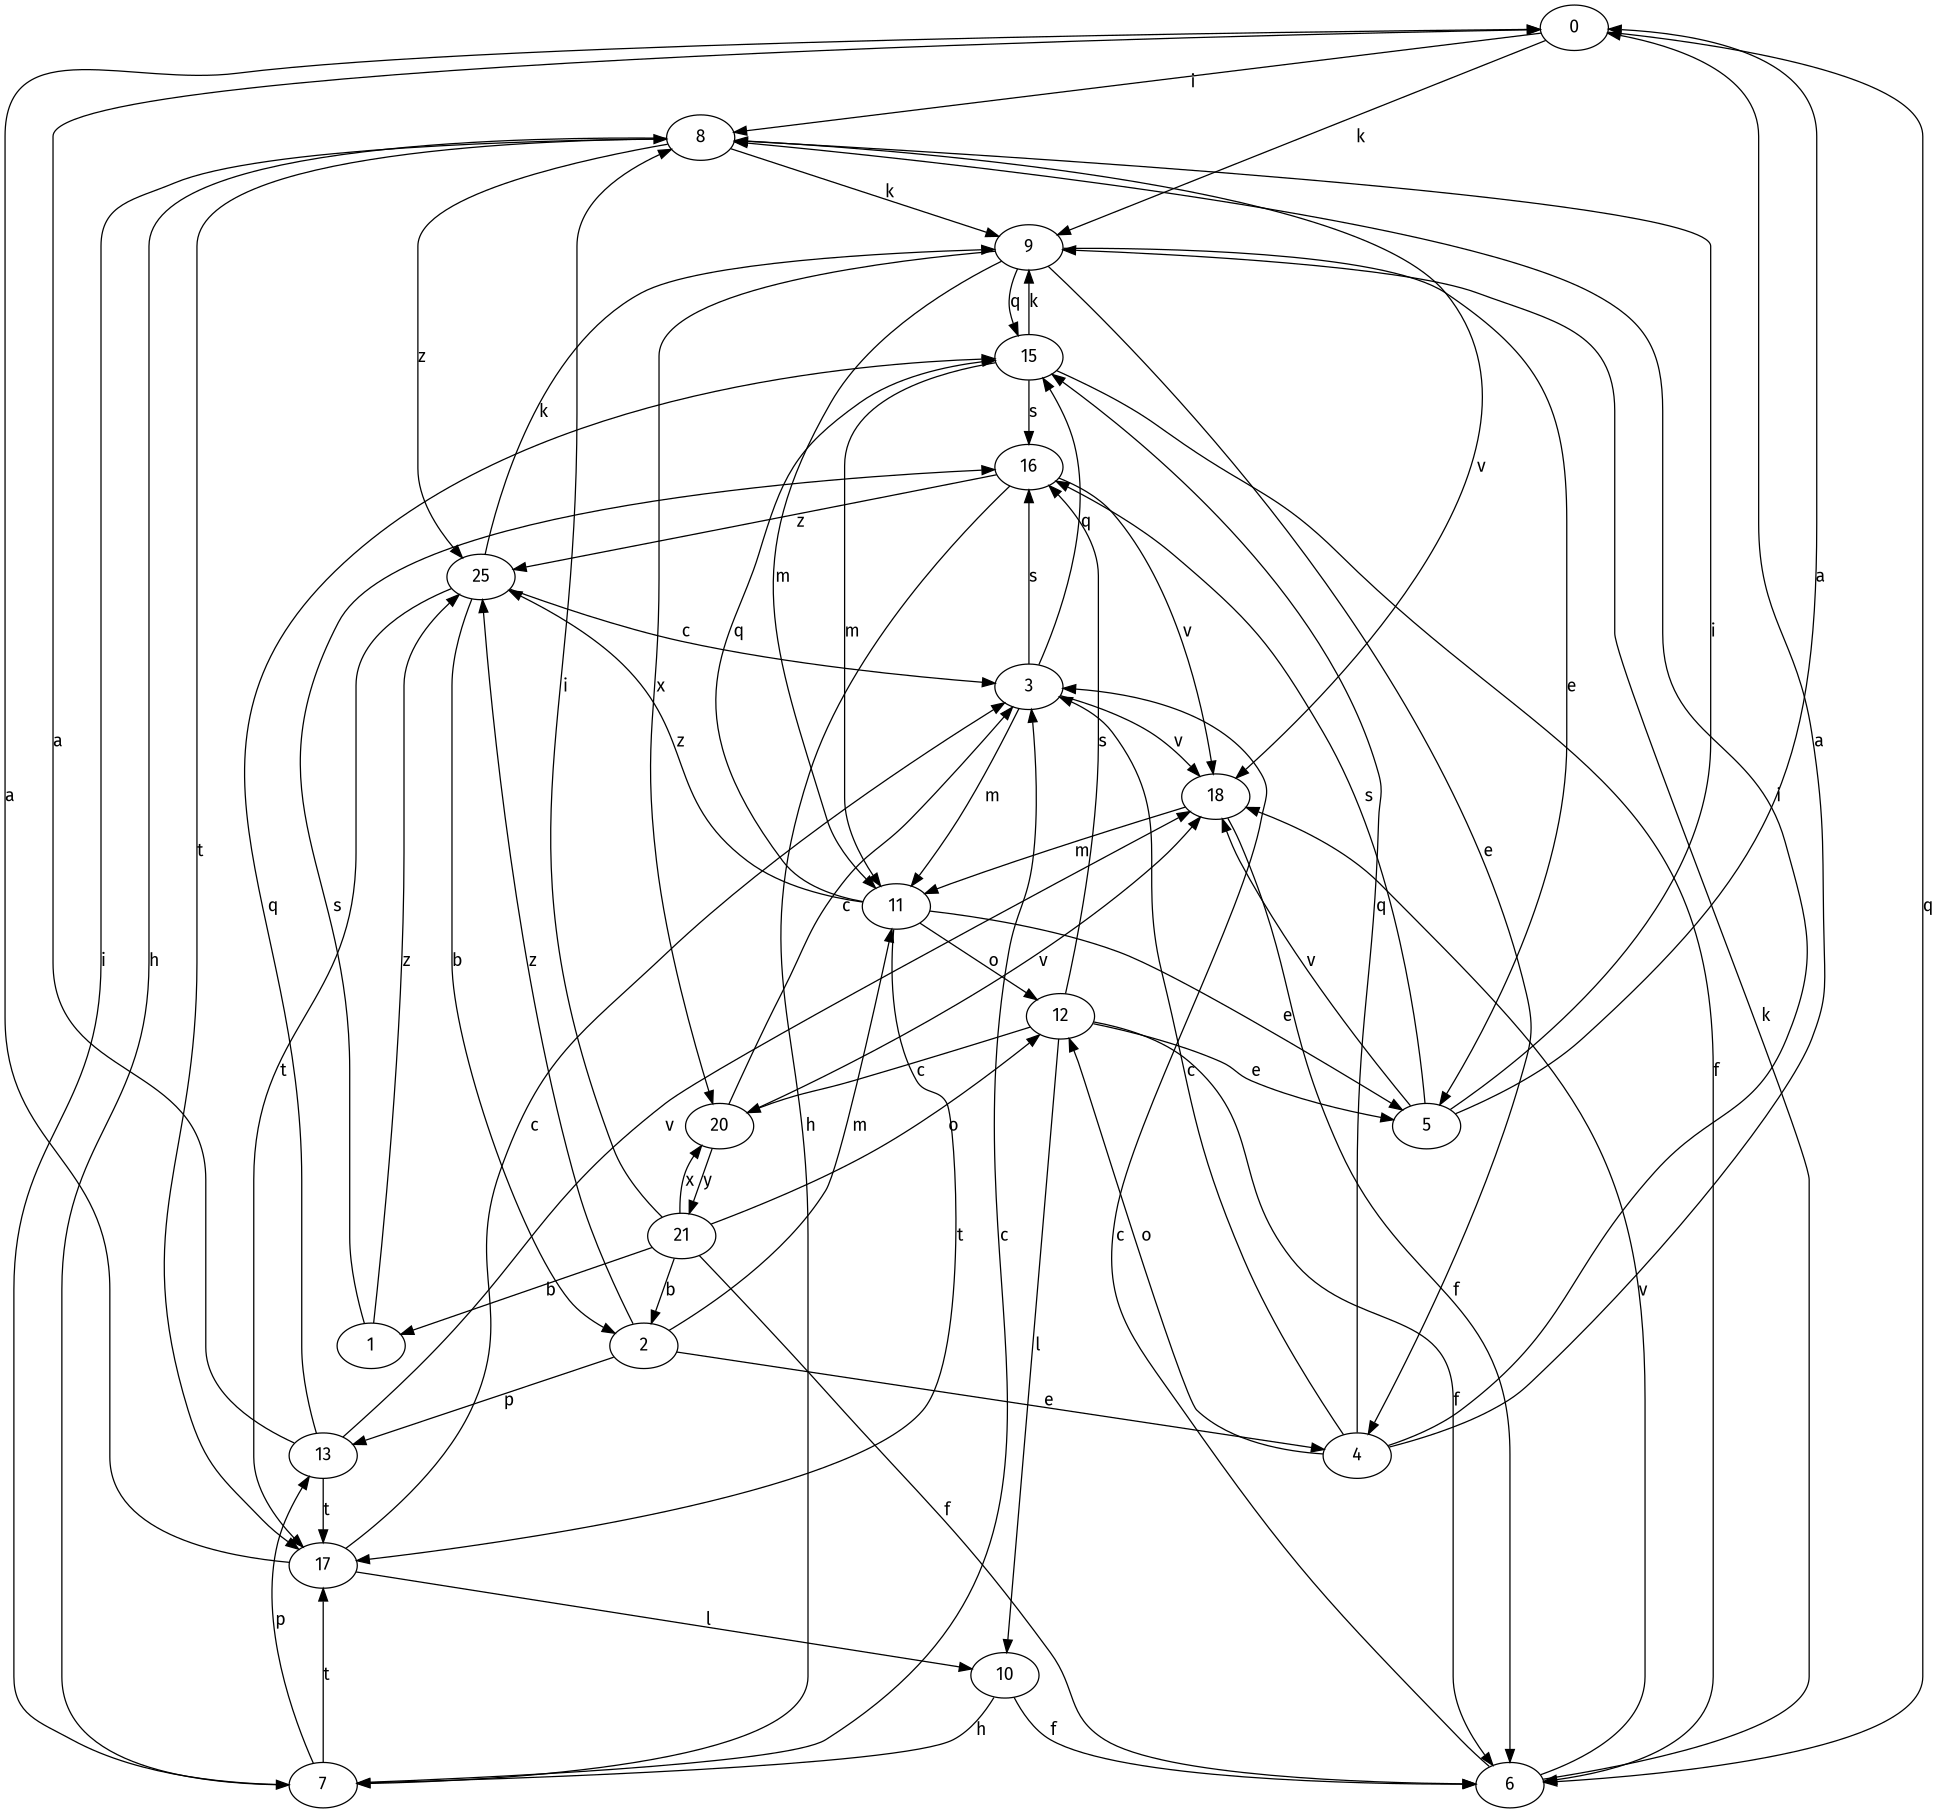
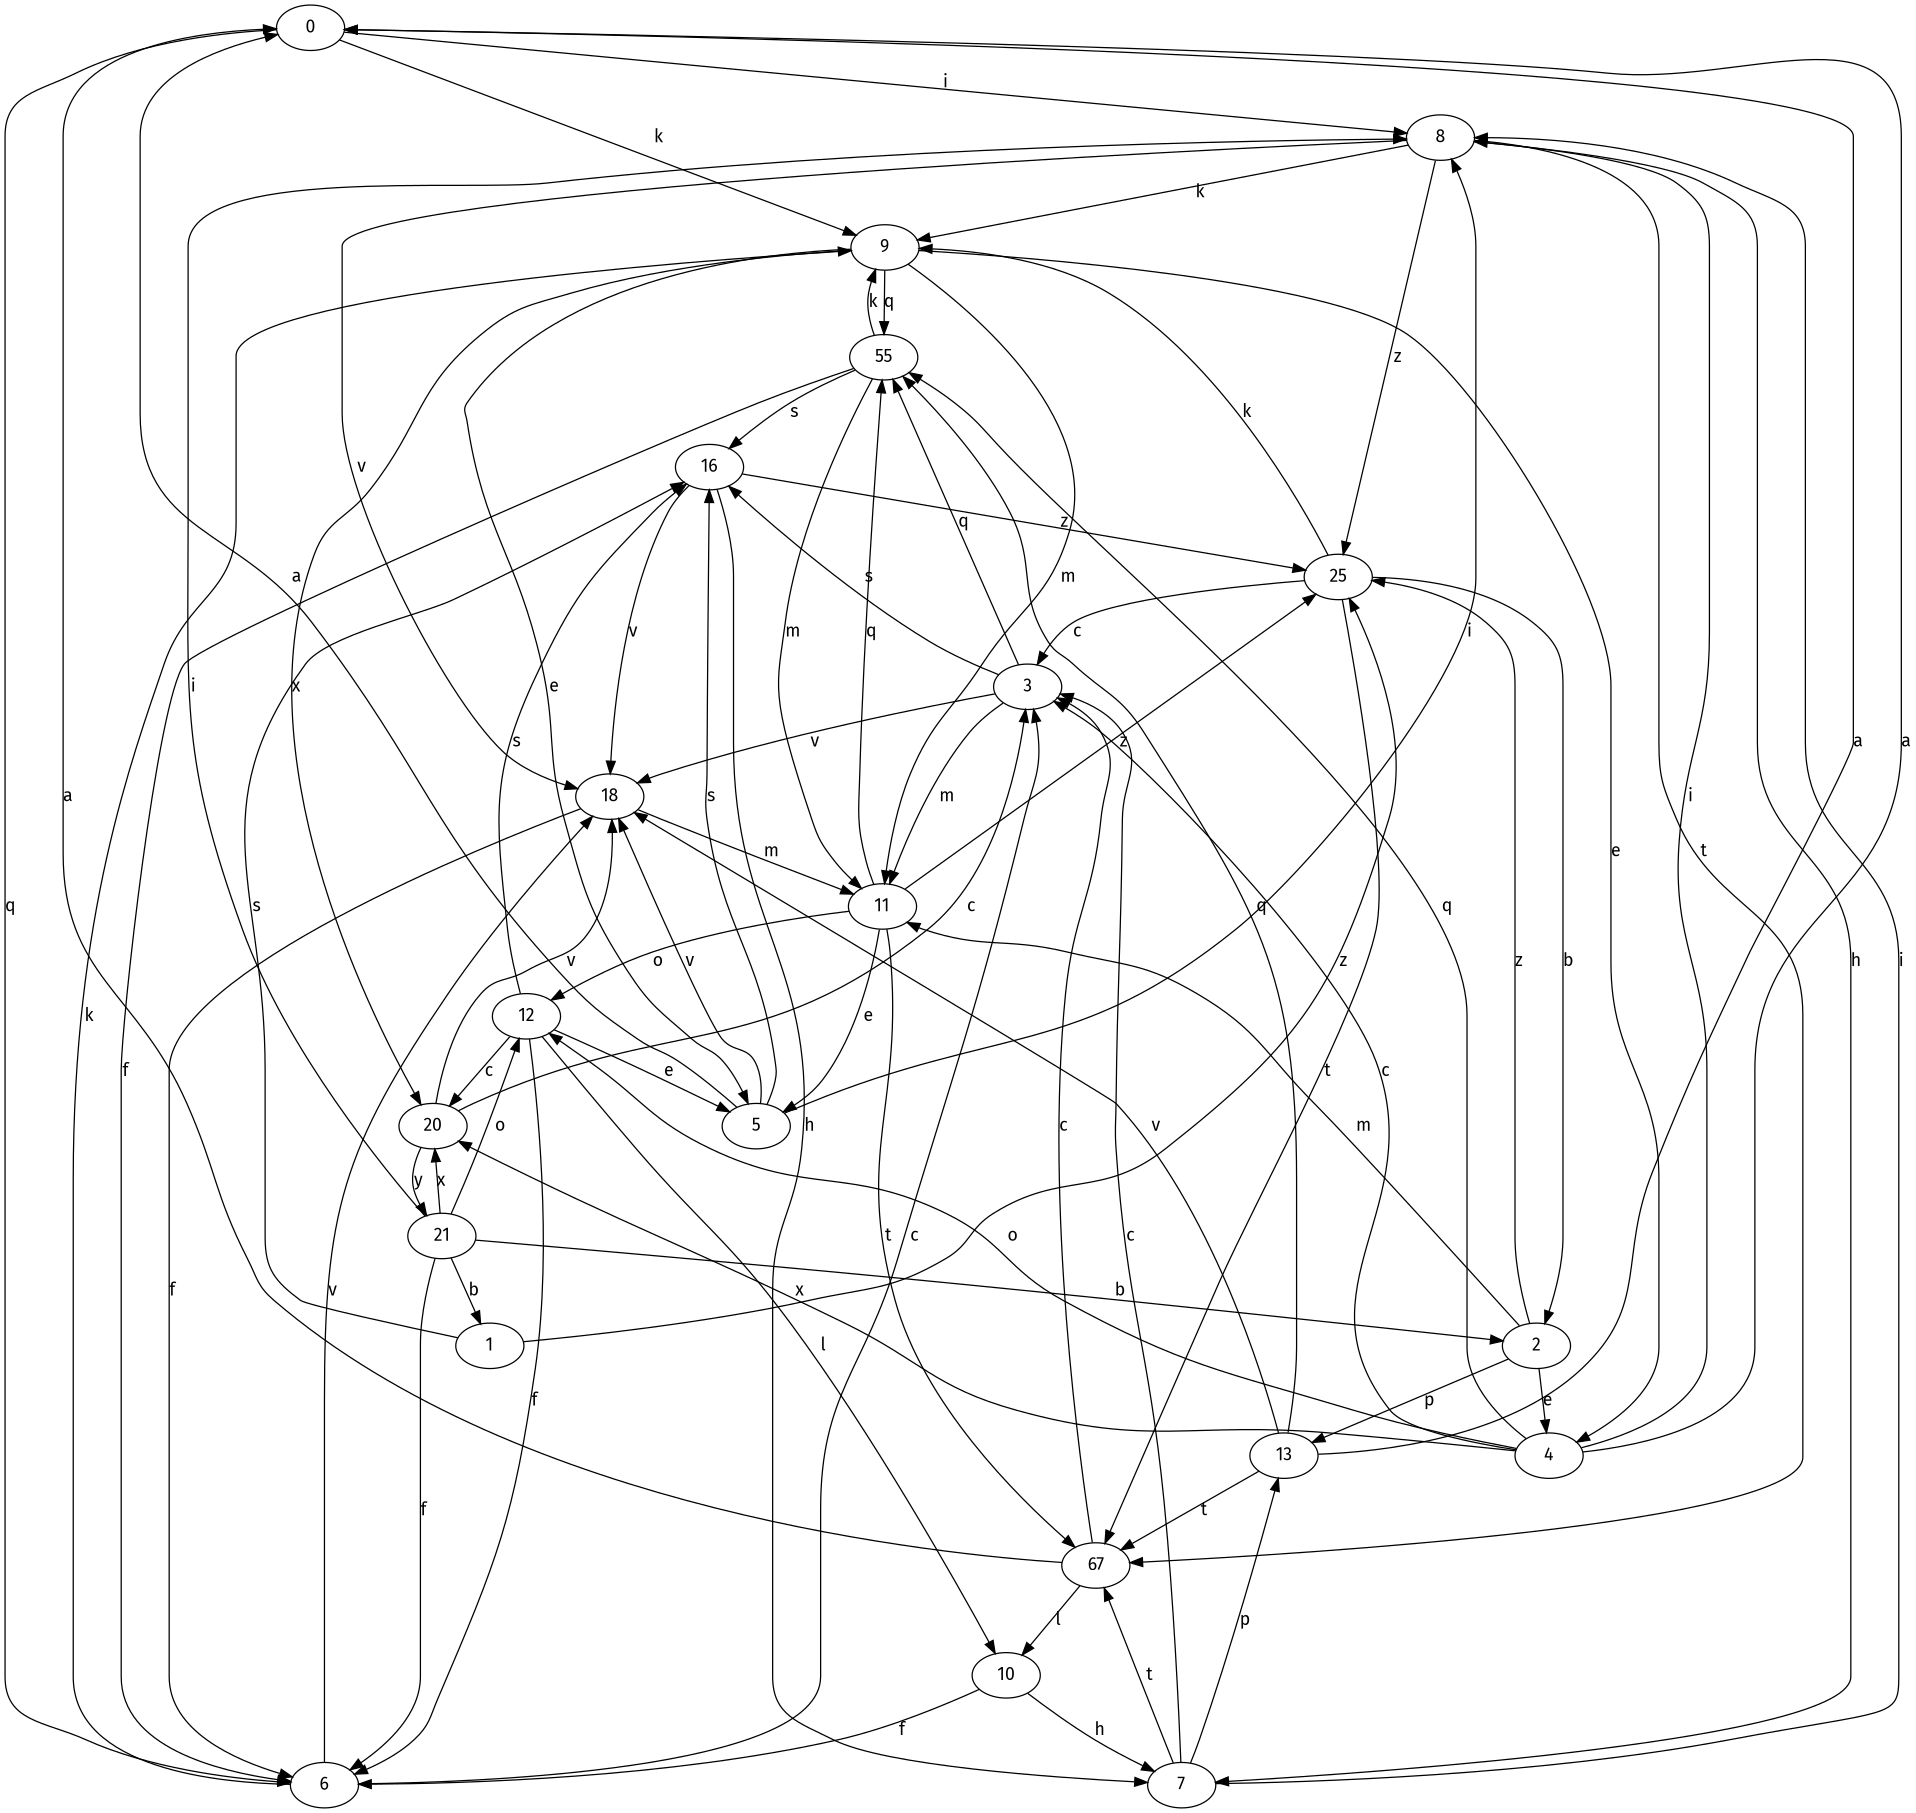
(1029, 357) -> (884, 357)
none -> (967, 1393)
(323, 1566) -> (1096, 1566)
